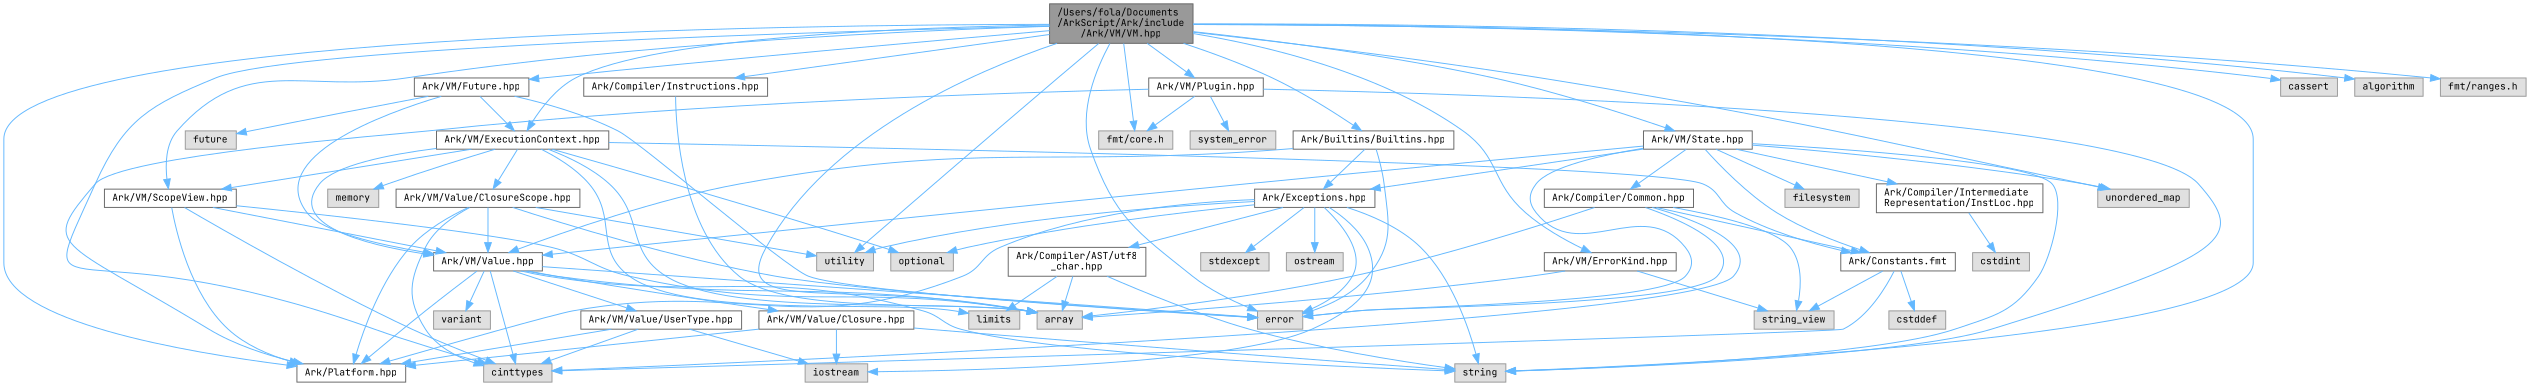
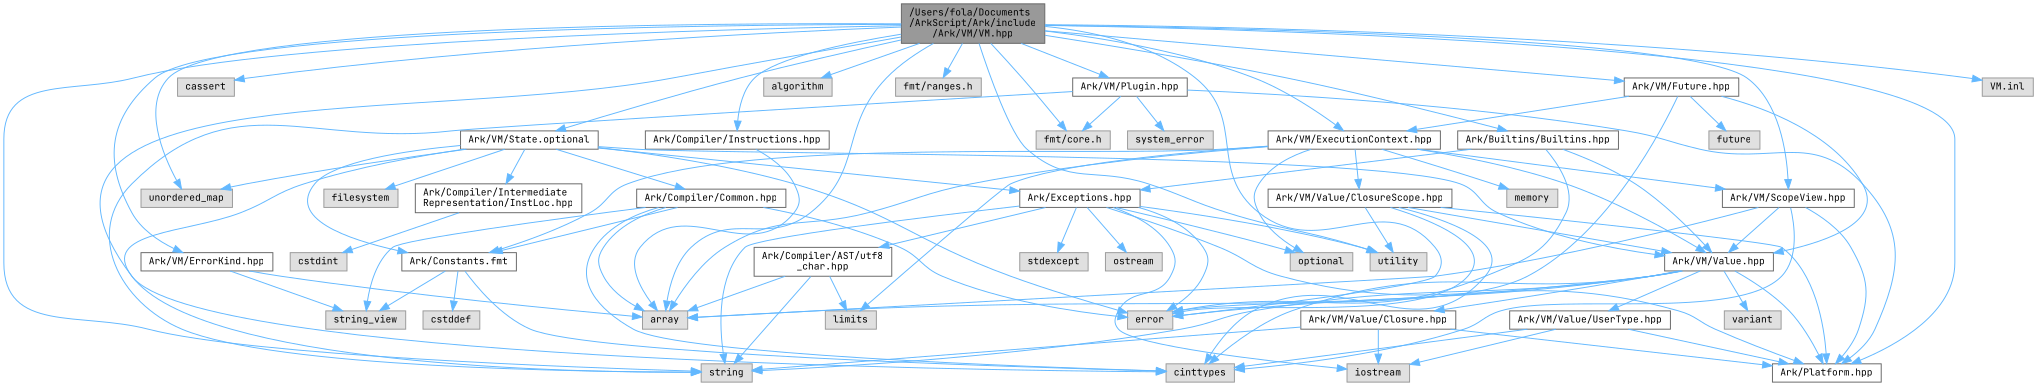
none -> (2008, 87)
(1698, 140) -> (529, 140)
